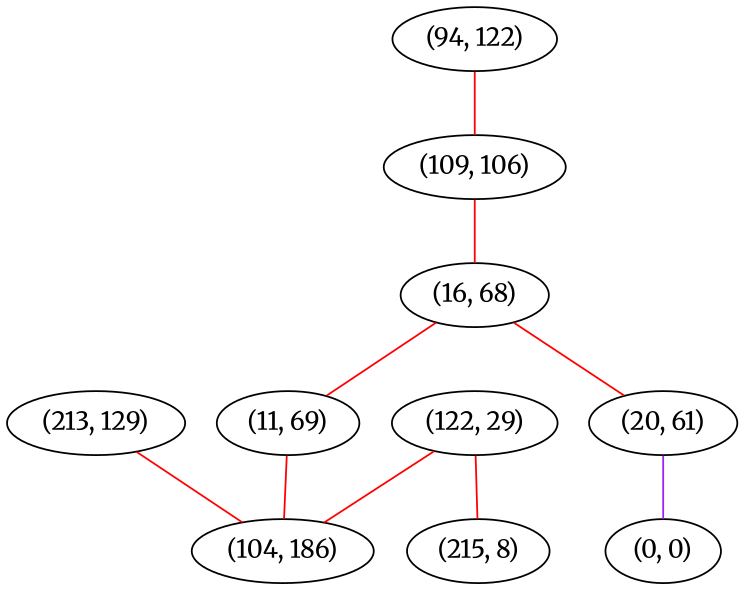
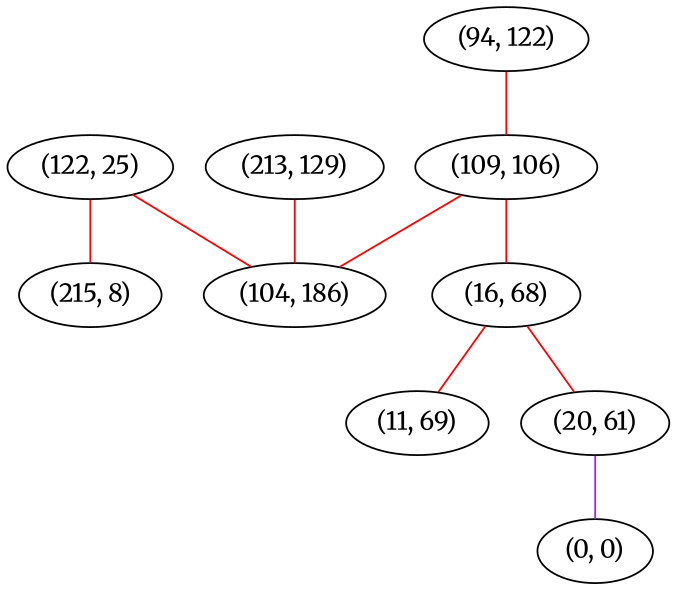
(475, 423) -> (90, 167)
(285, 487) -> (400, 231)
